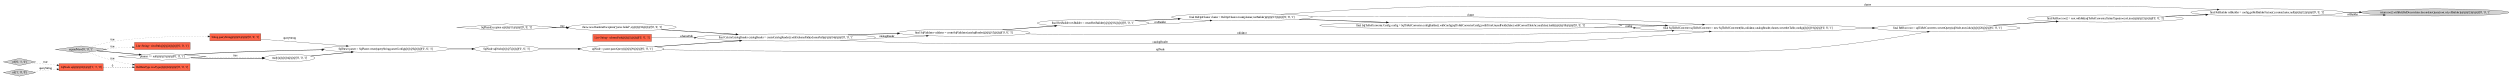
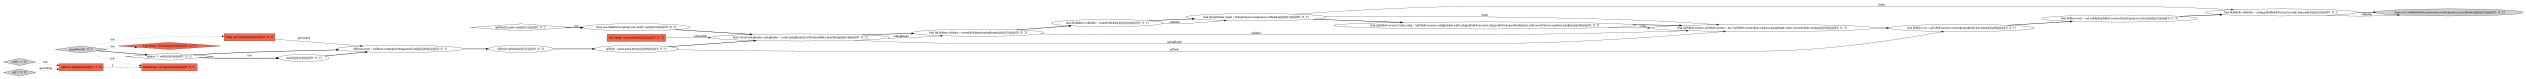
(162, 46) -> (169, 46)
